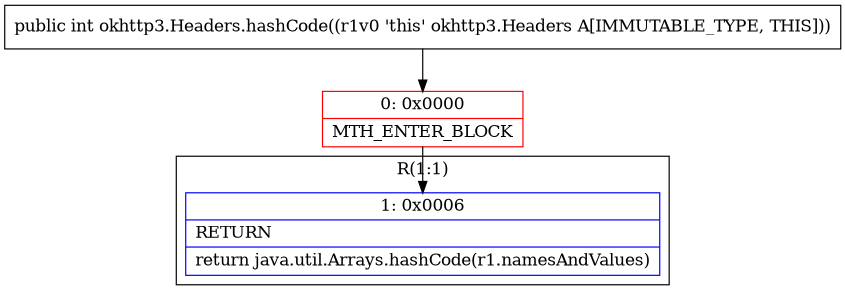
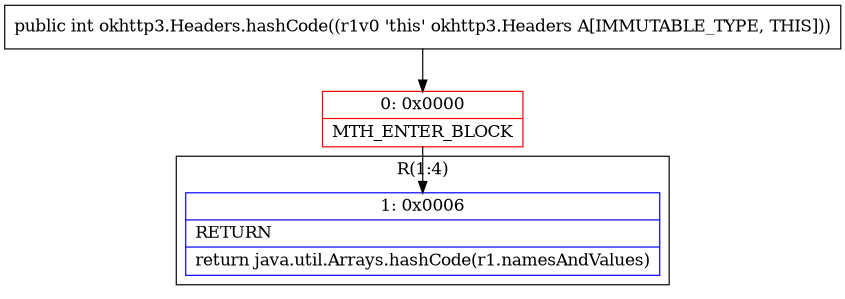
(423, 170) -> (423, 170)
